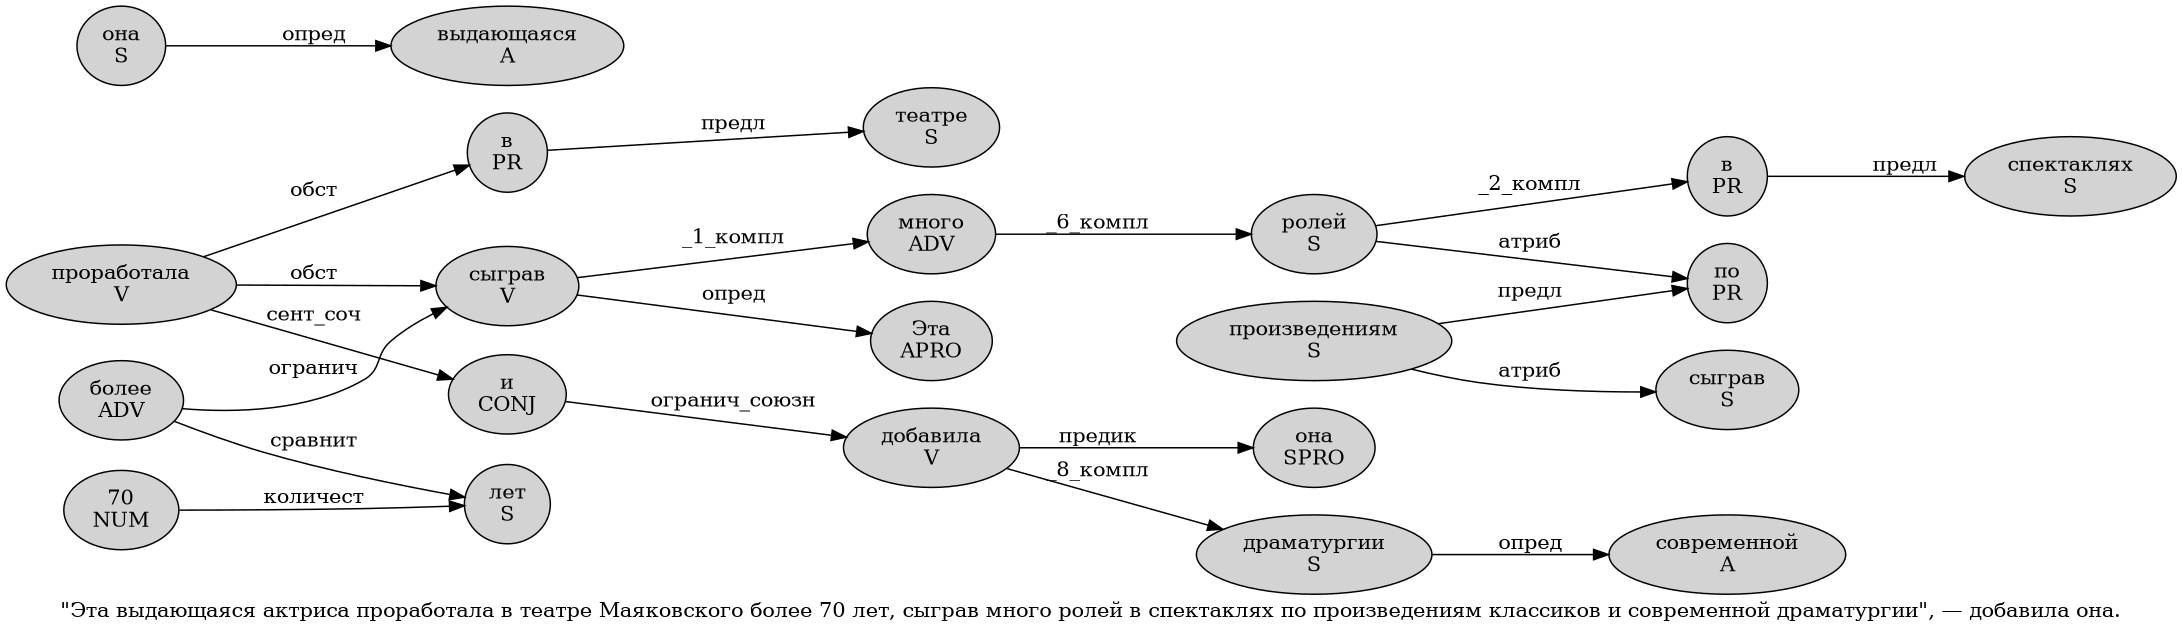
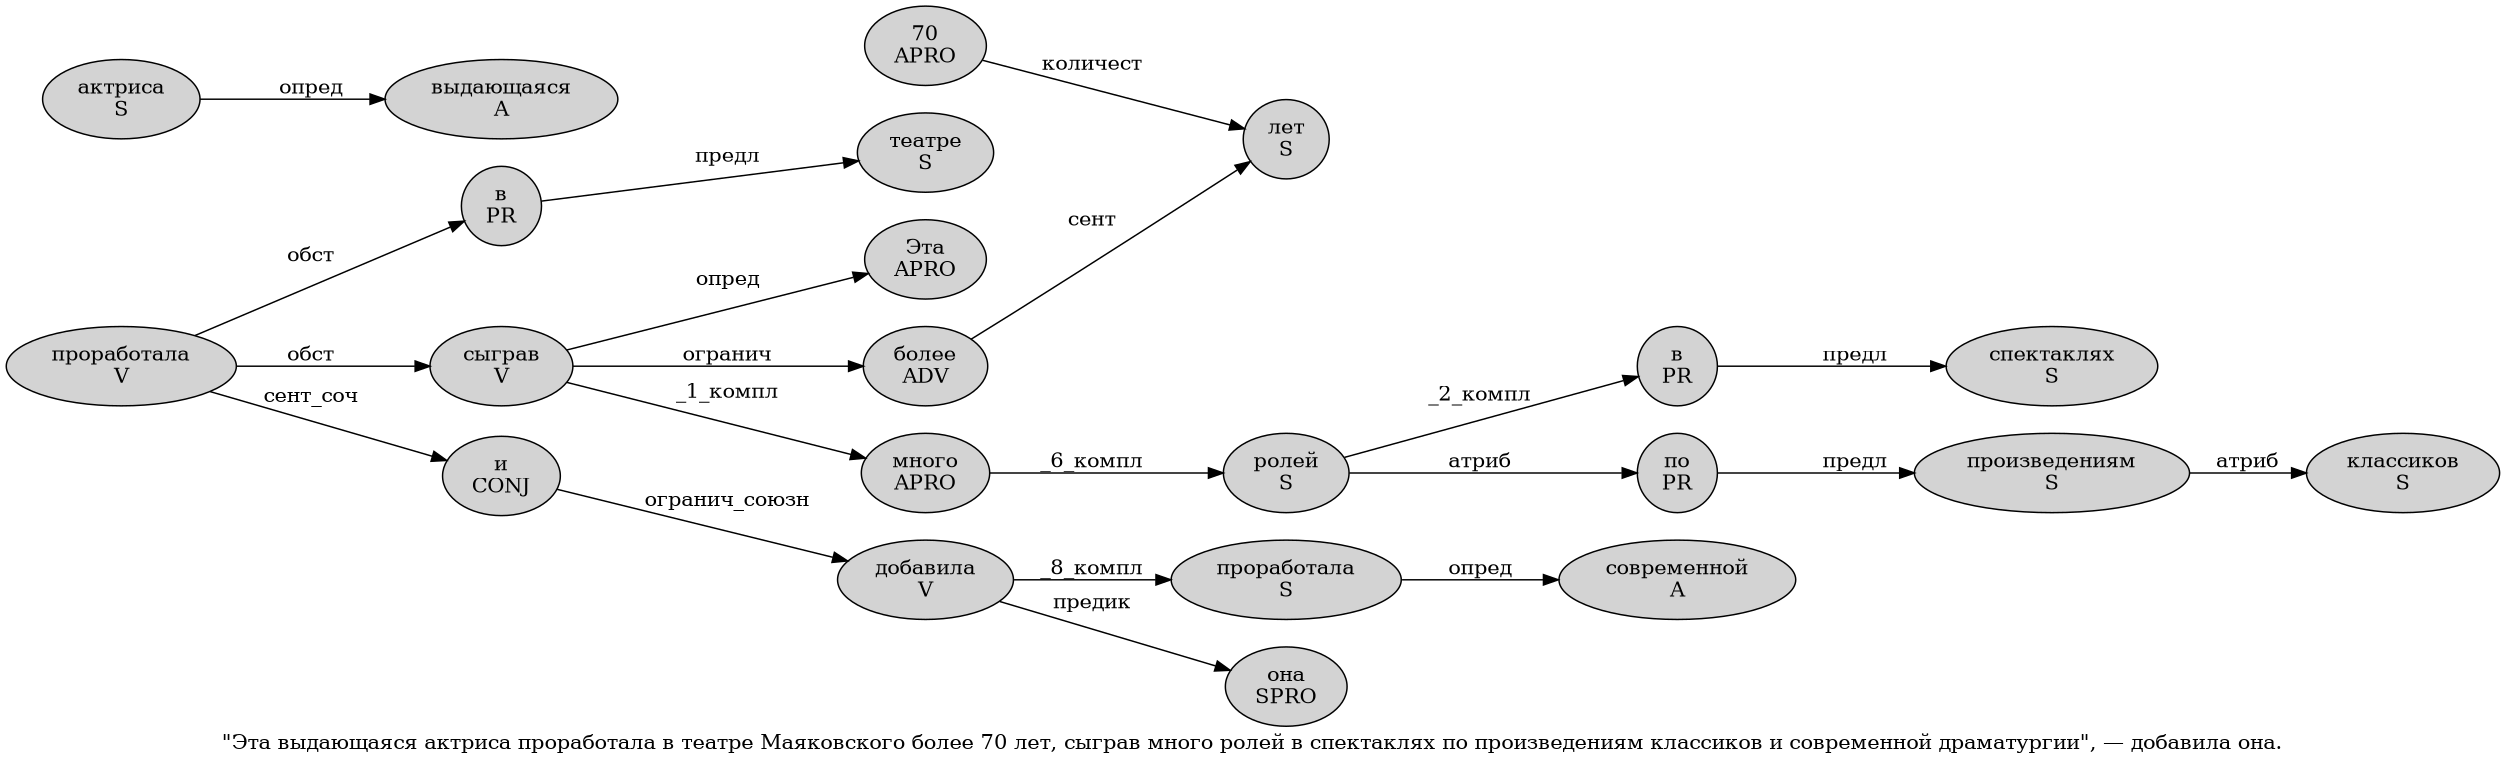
(121, 46) -> (121, 99)
(931, 234) -> (926, 473)
(1555, 307) -> (1809, 473)
(1727, 390) -> (2403, 473)
(323, 397) -> (711, 366)
(314, 441) -> (1092, 220)
(121, 510) -> (926, 46)
(1314, 555) -> (1286, 580)
